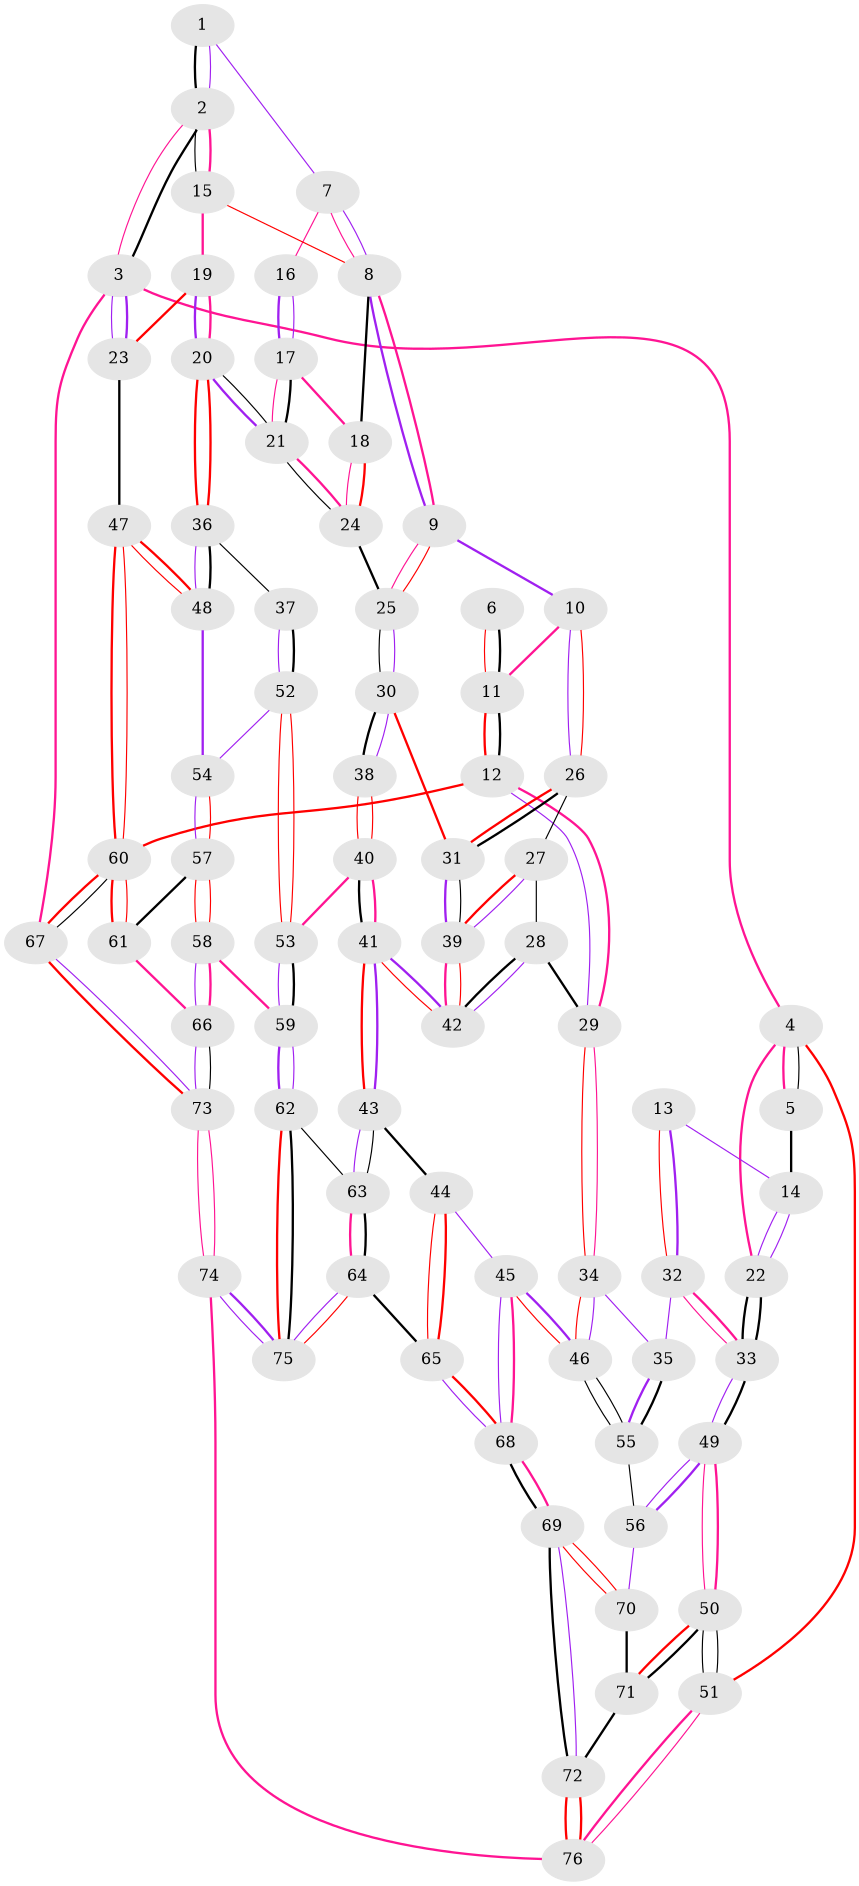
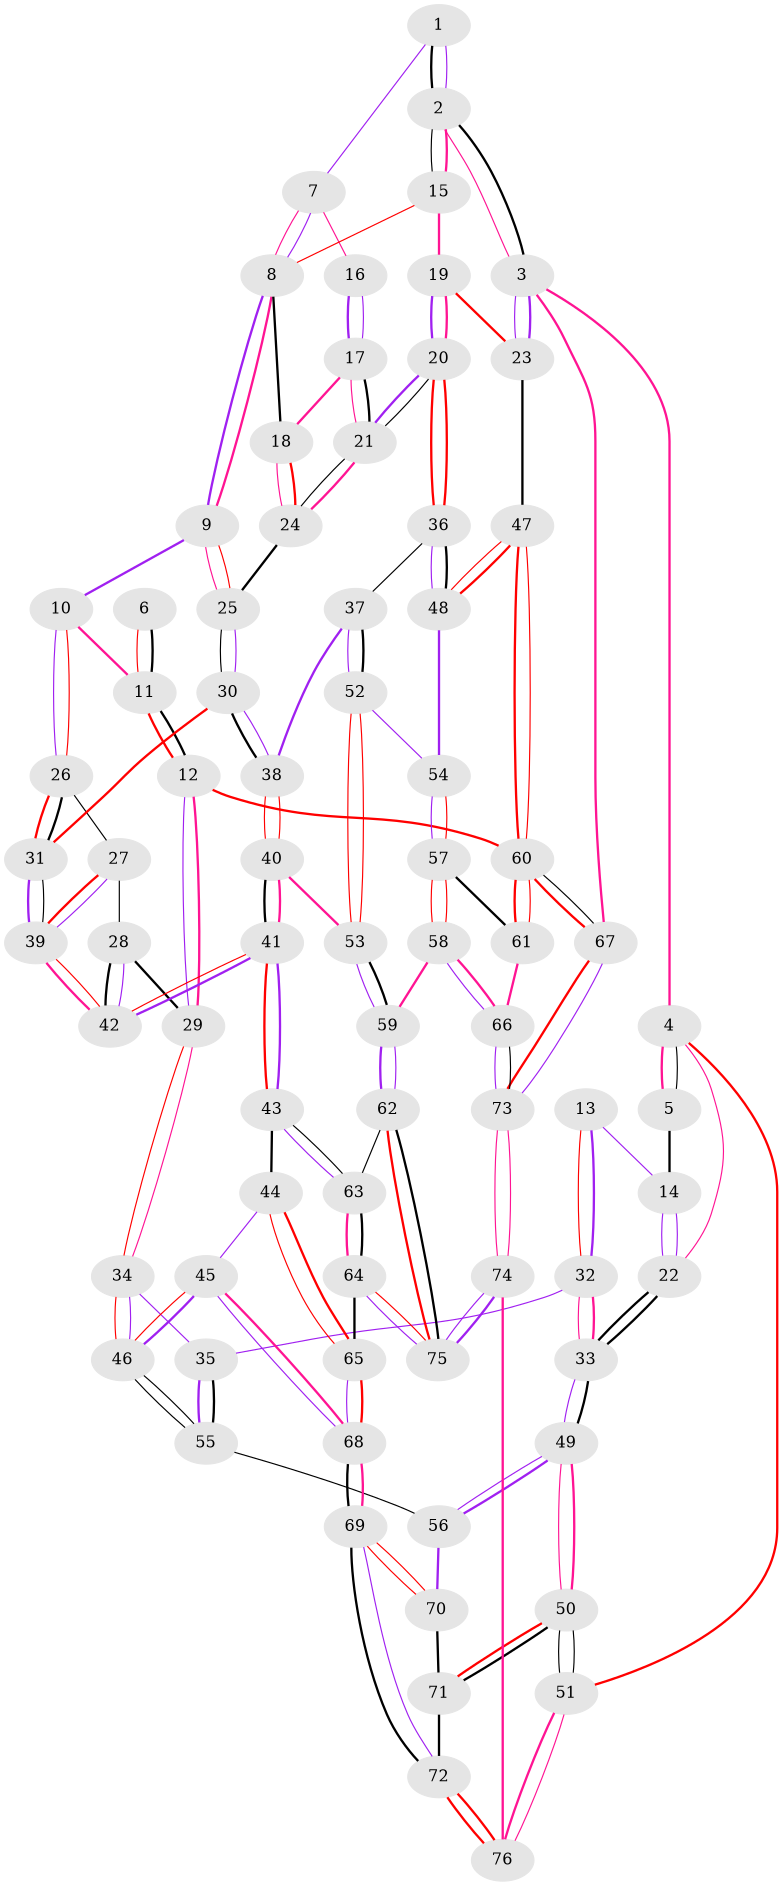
none -> (305, 689)
(741, 1147) -> (723, 1151)
(631, 1568) -> (438, 1568)
